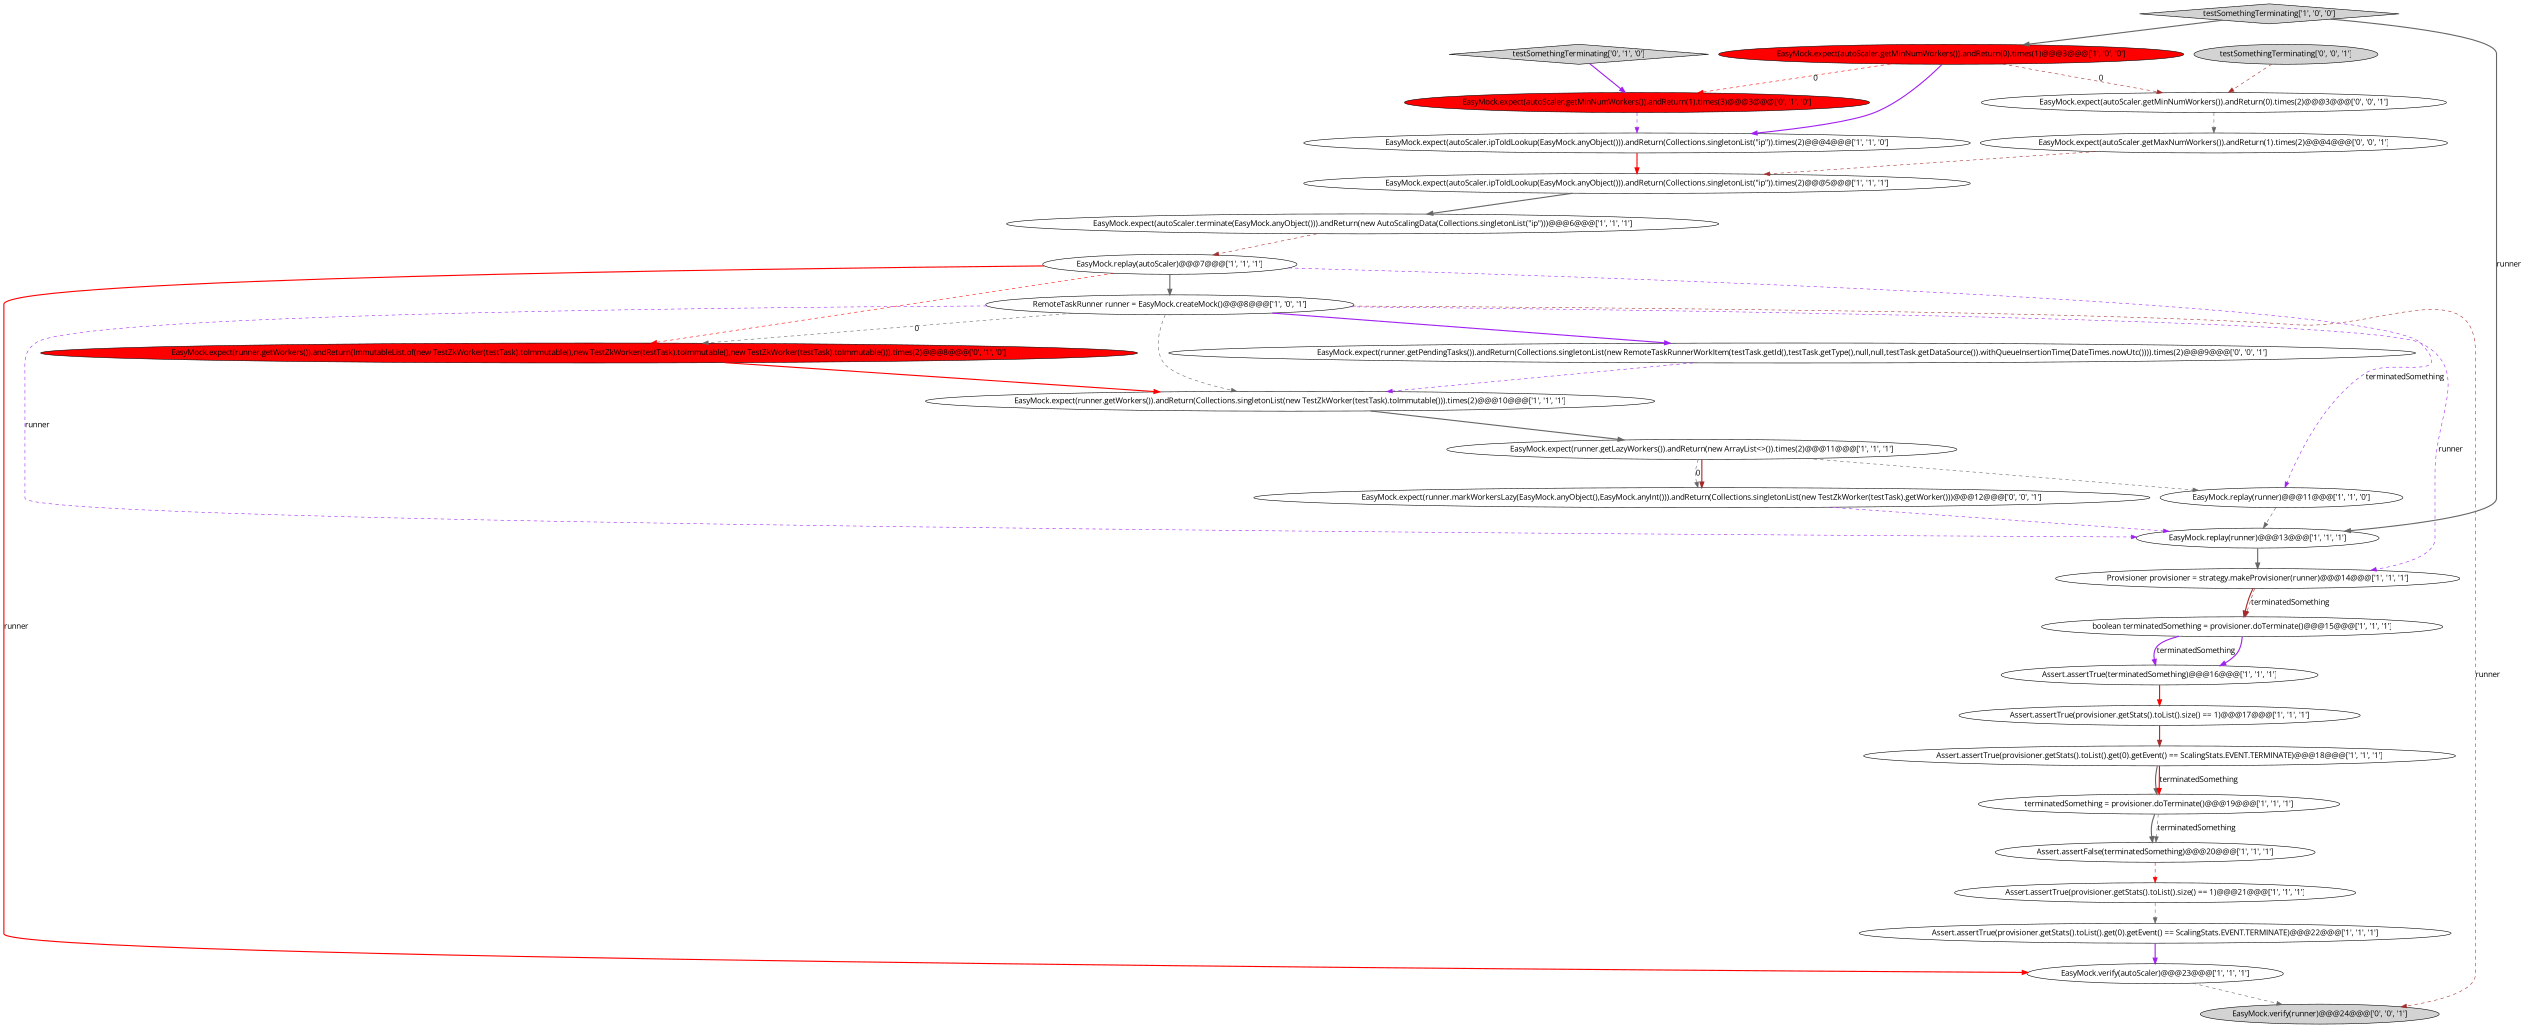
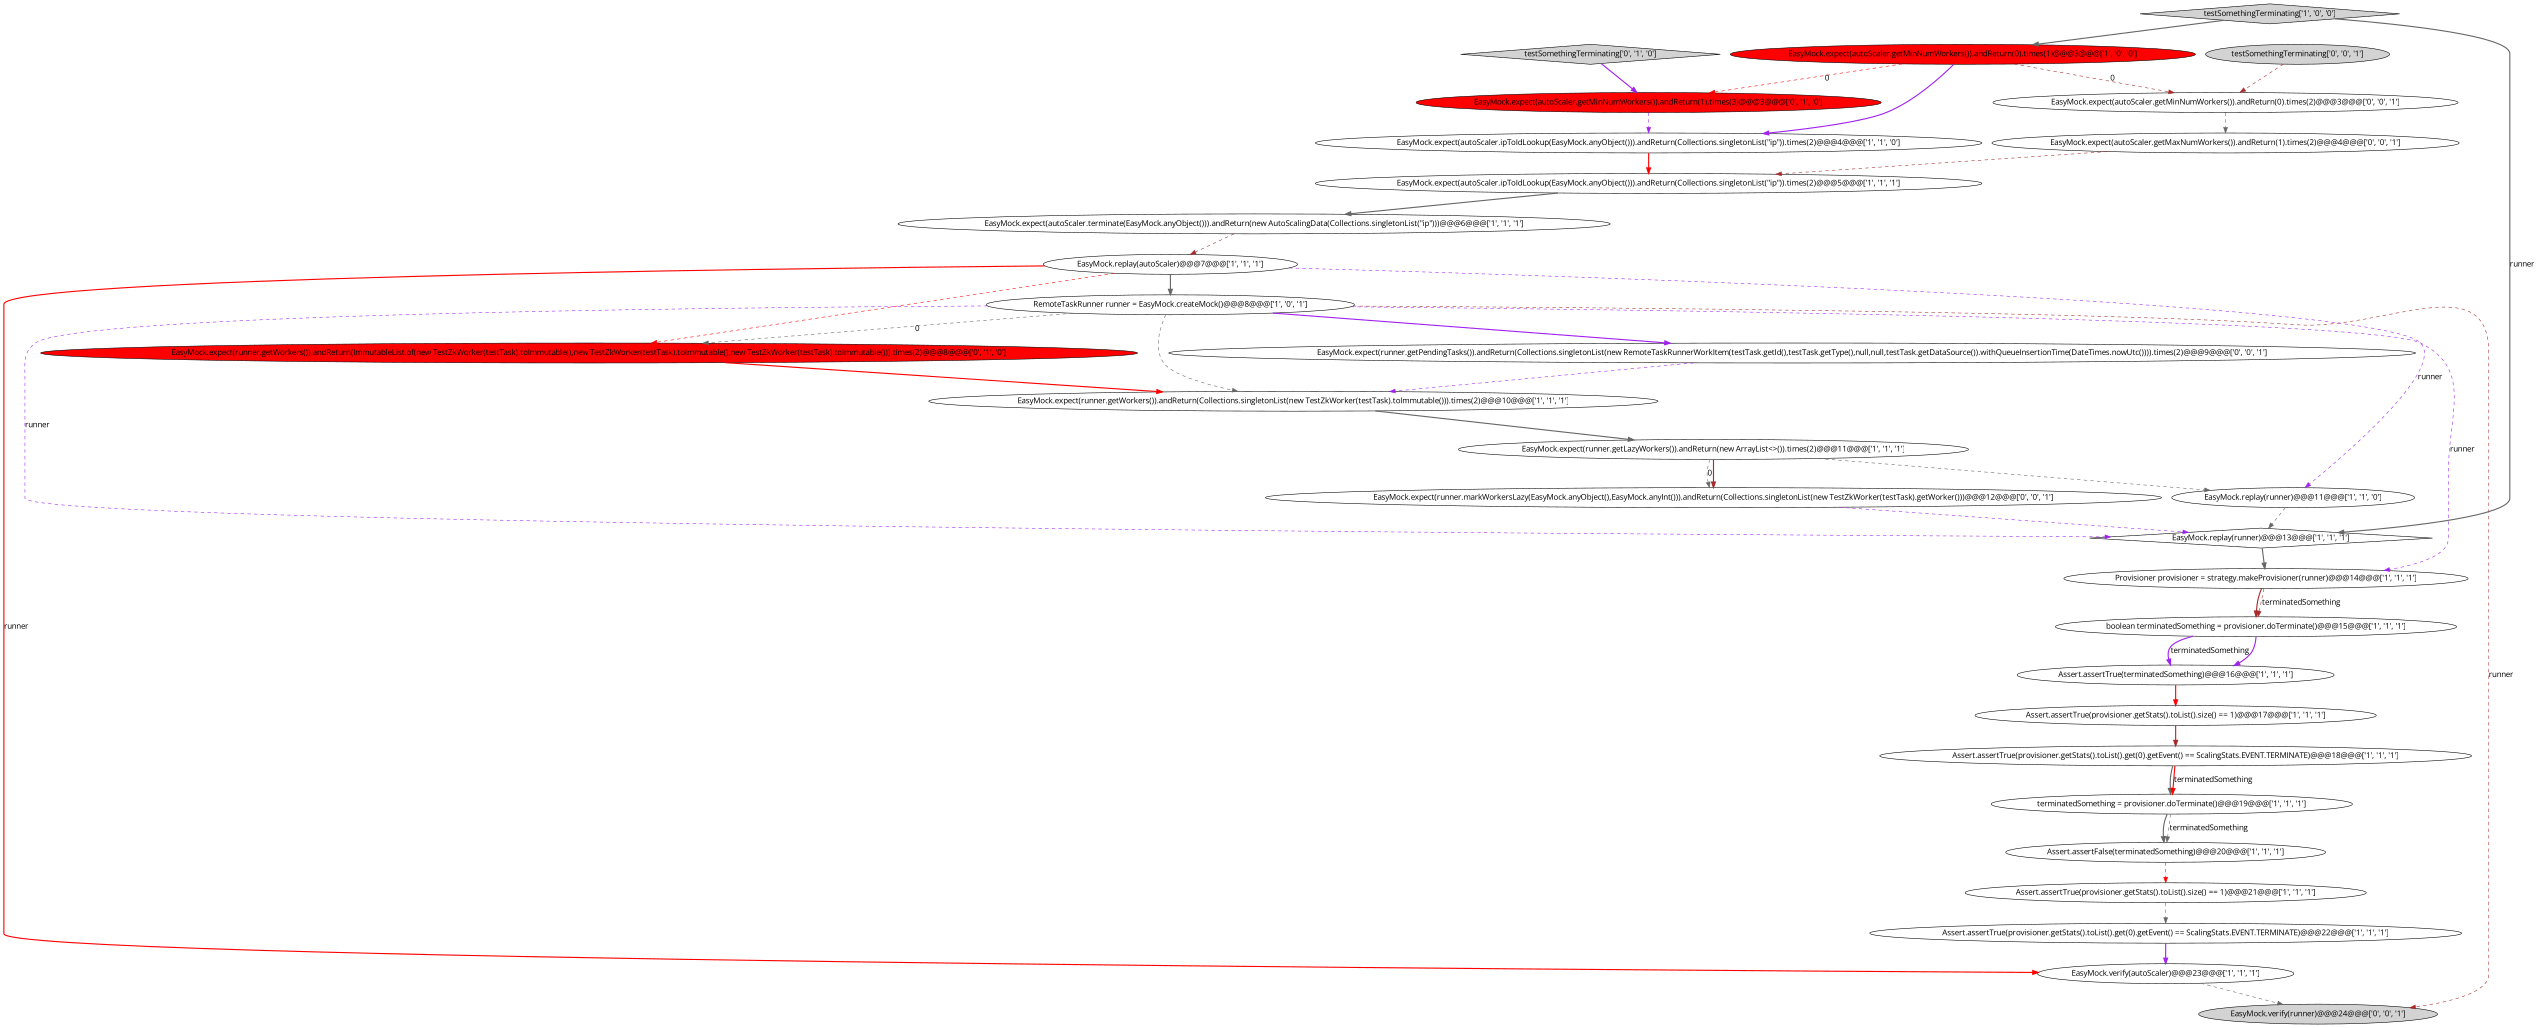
(2405, 377) -> (2430, 377)
(2258, 538) -> (2261, 538)
